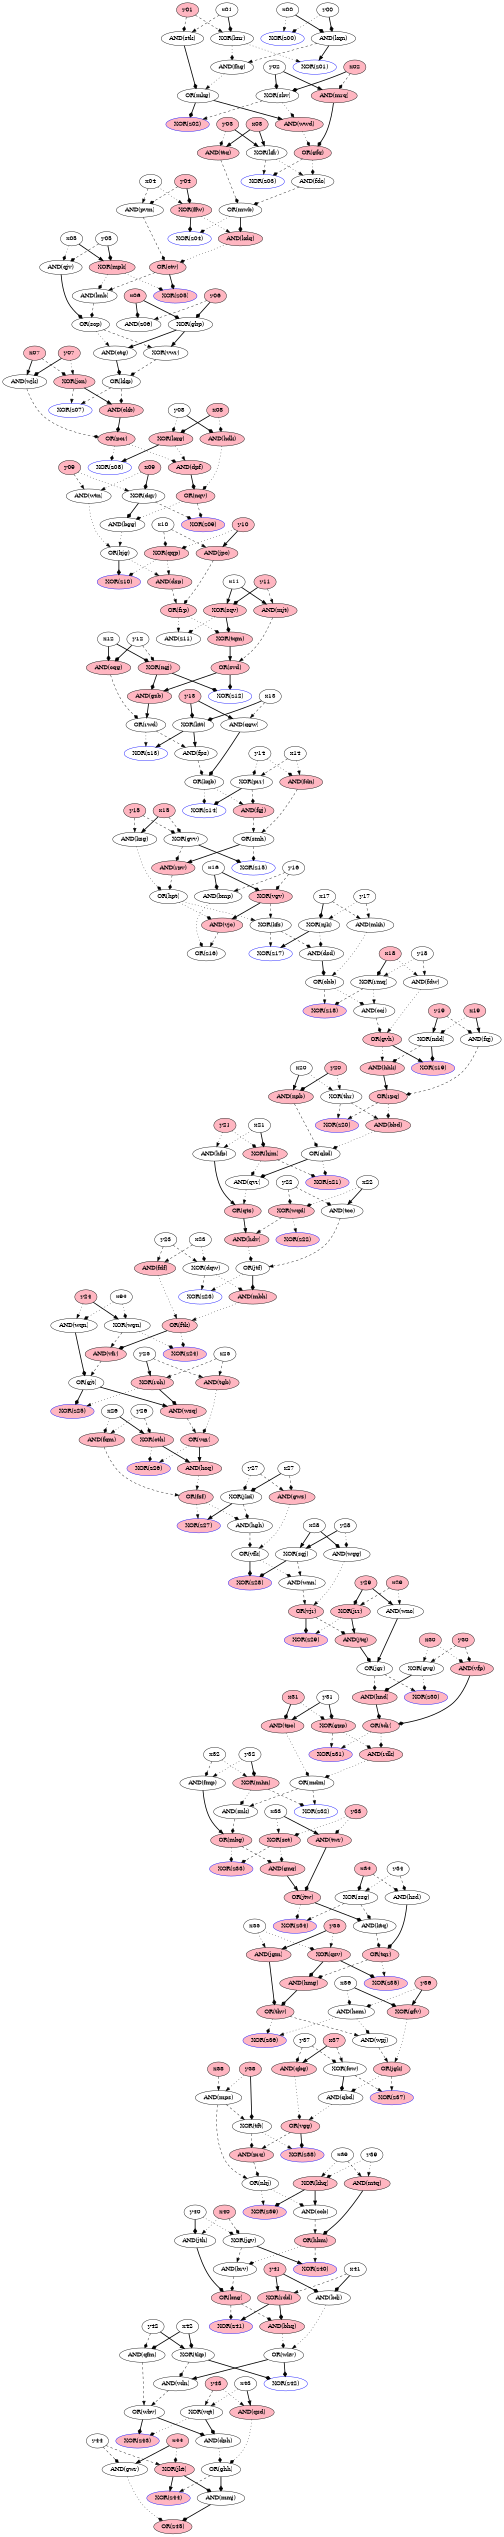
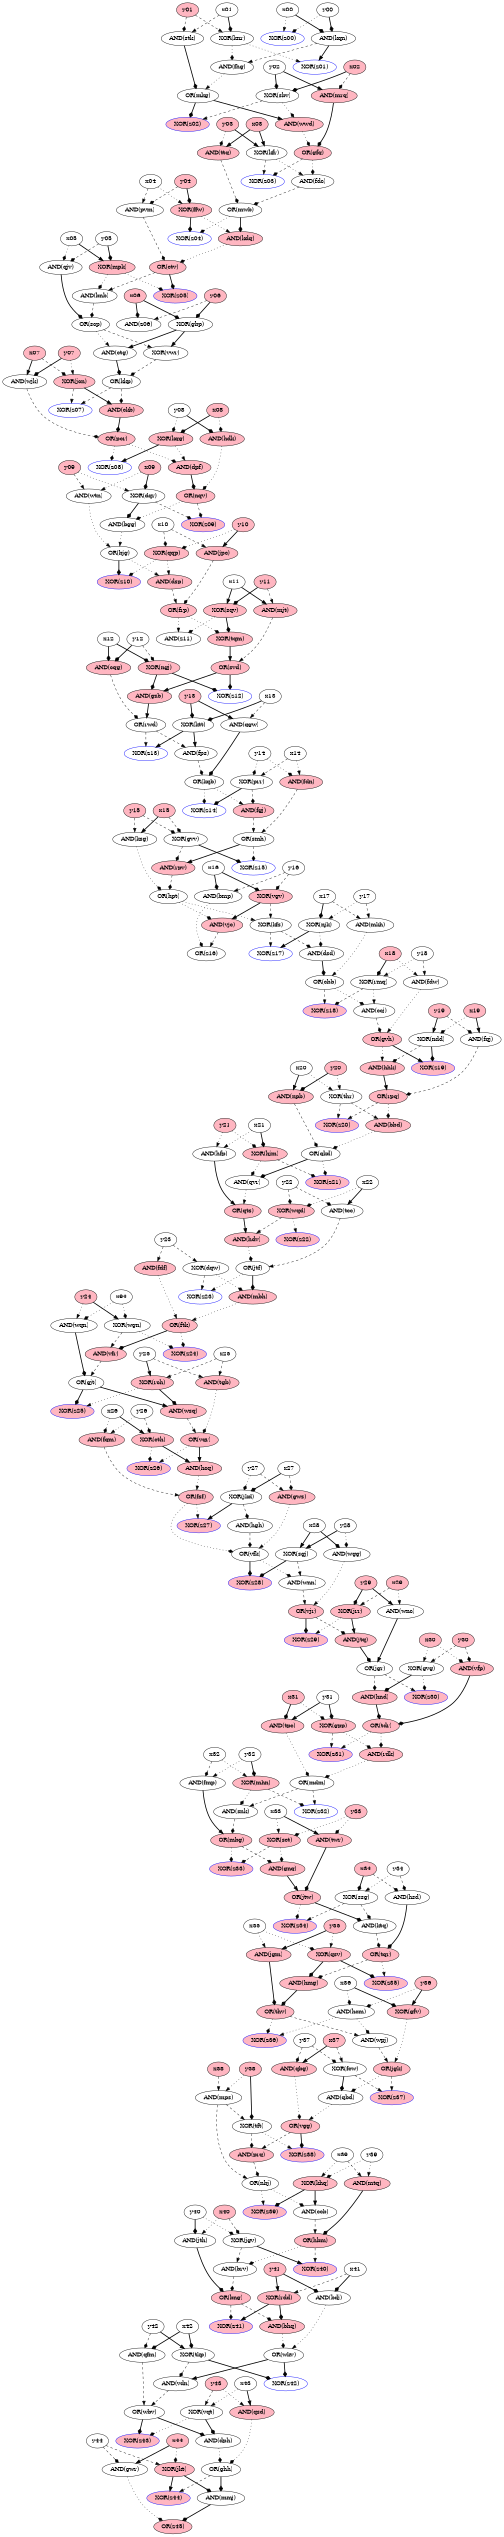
(146, 737) -> (146, 737)
(200, 1240) -> none
(218, 1509) -> (182, 1539)
